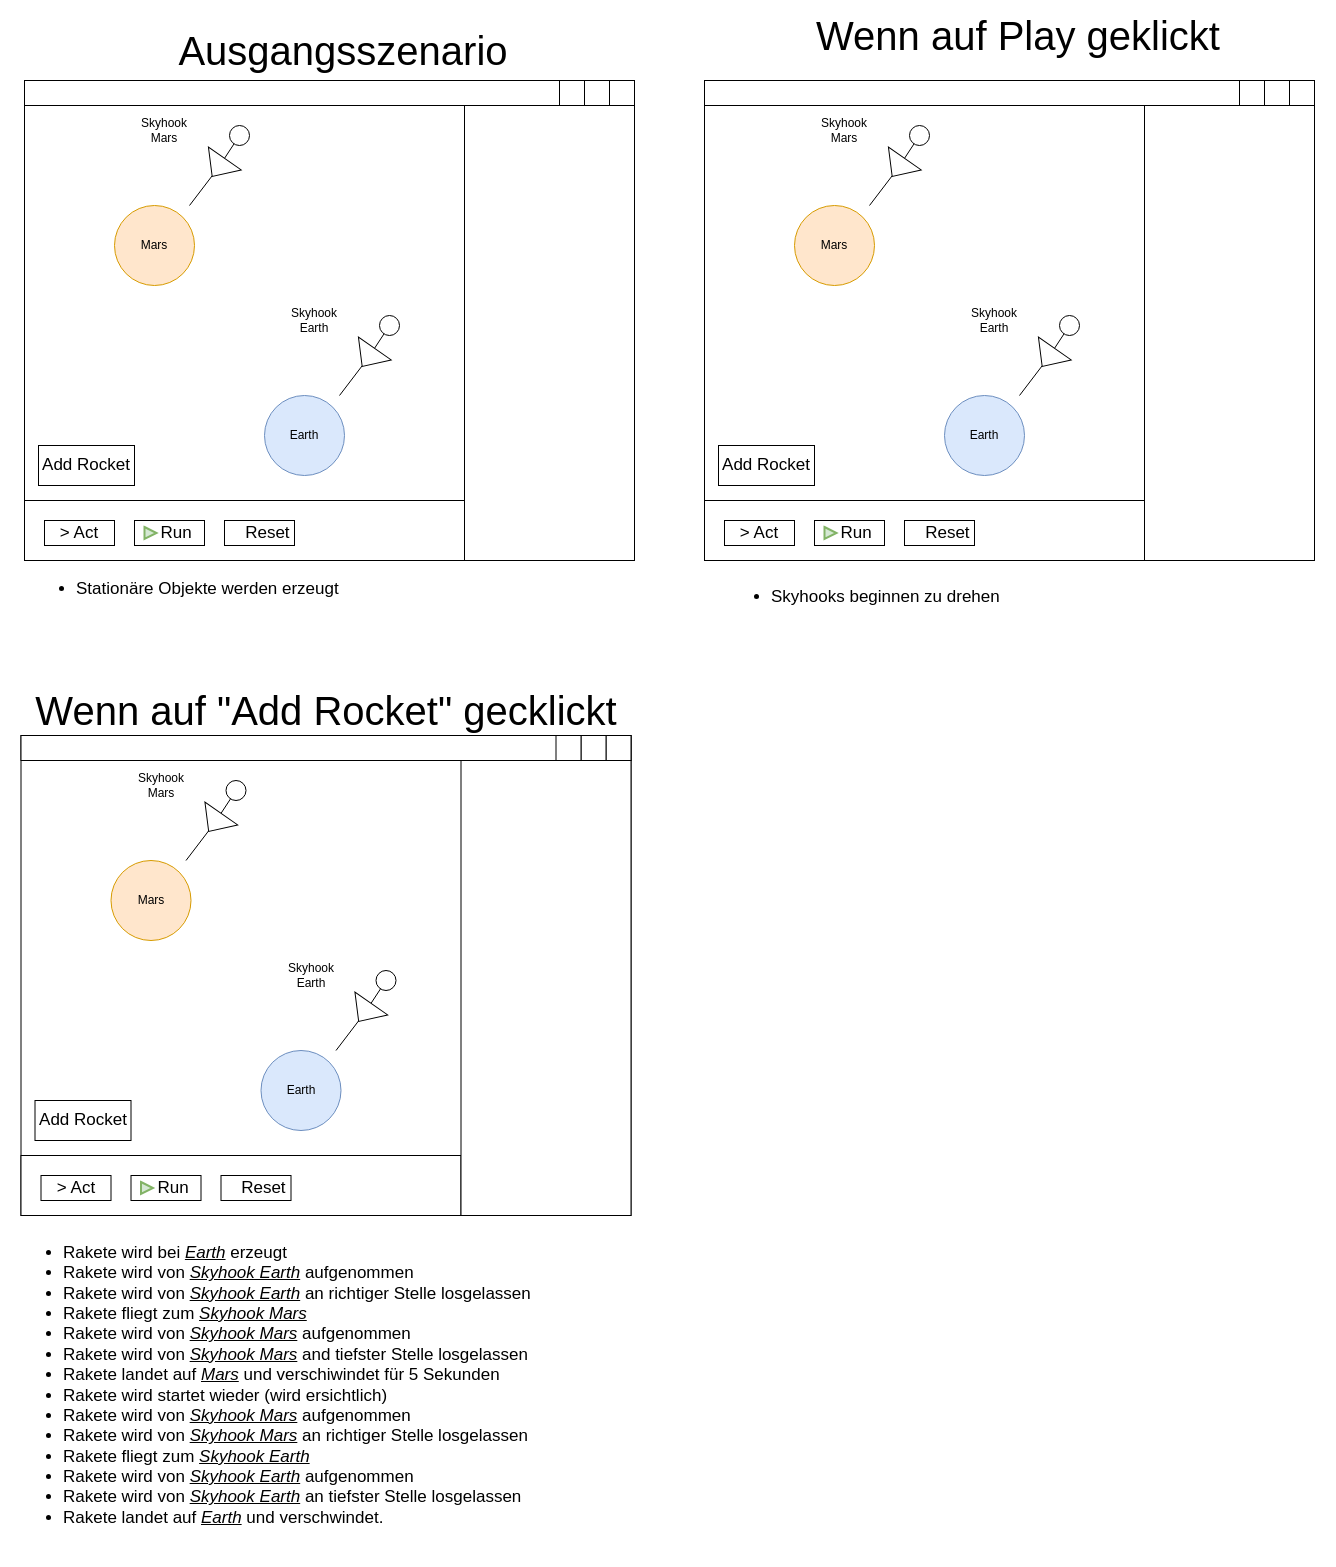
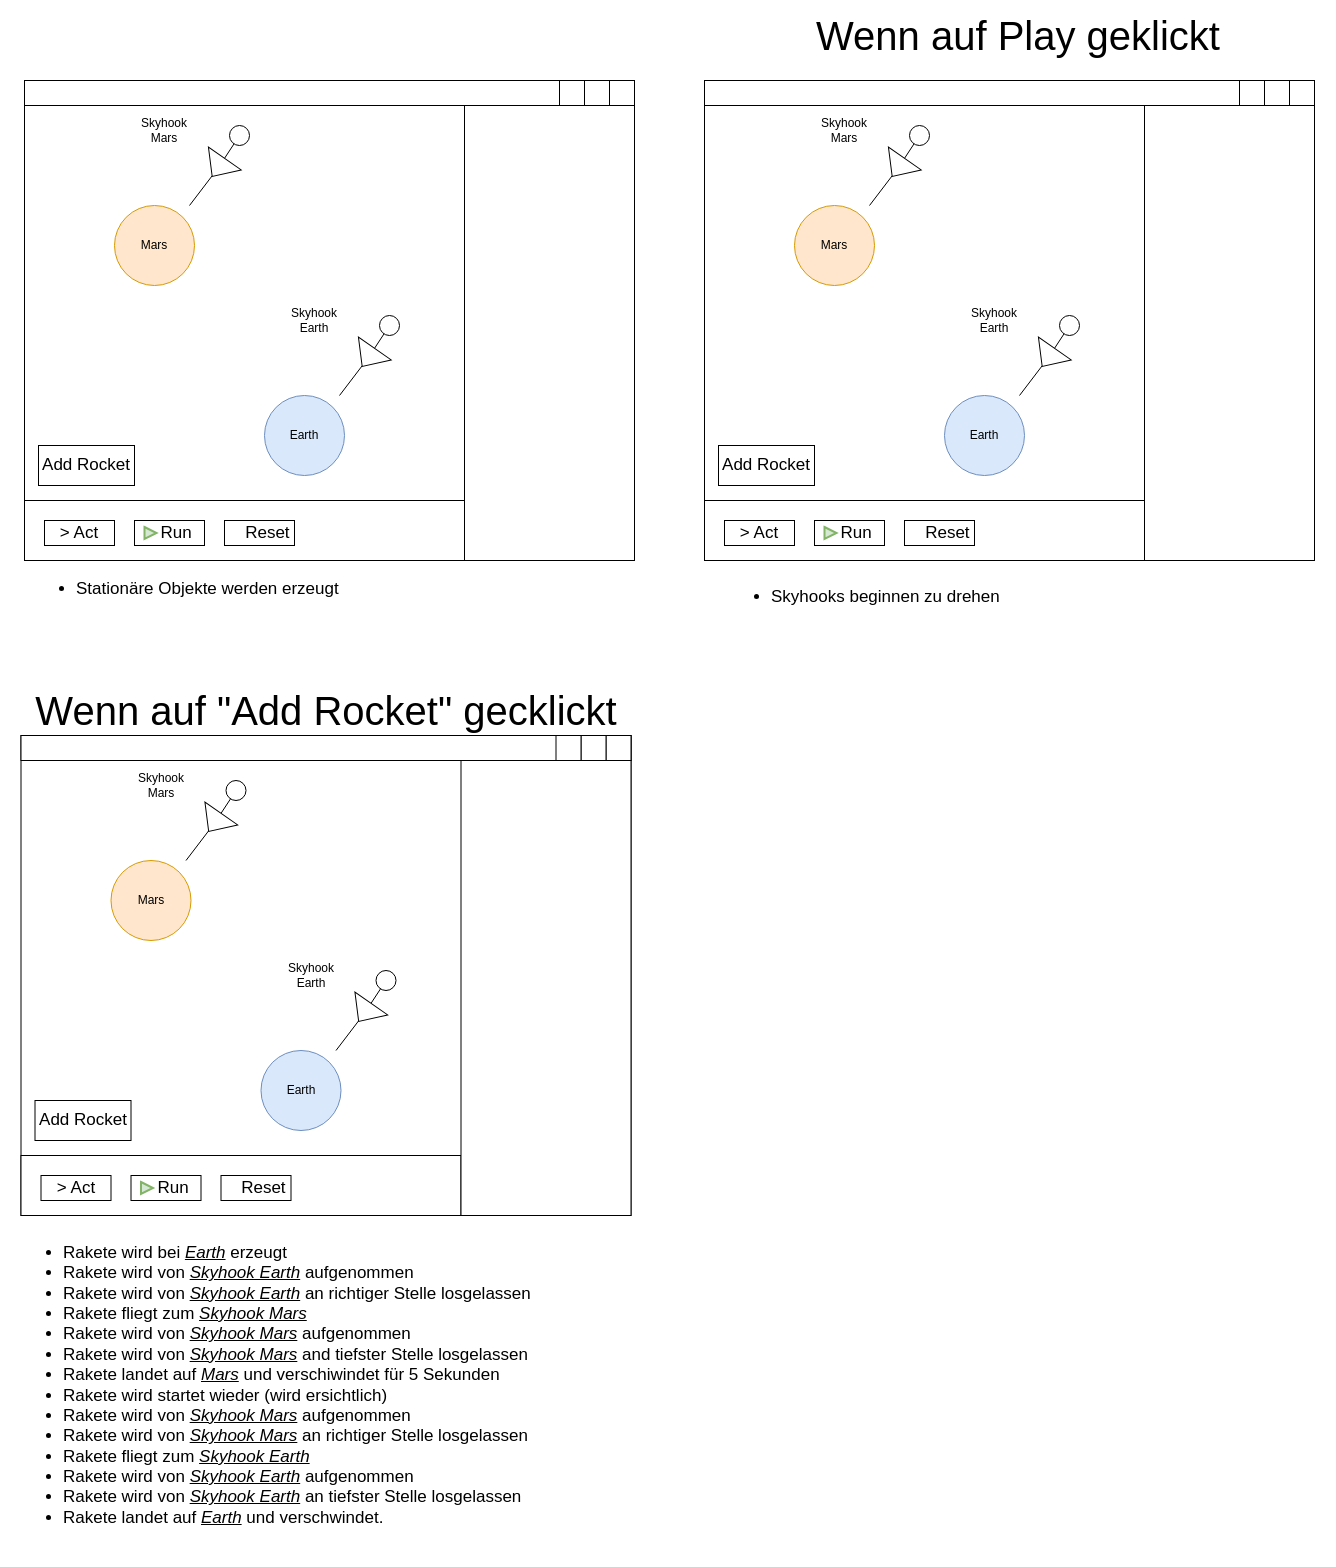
(344, 51) -> none
